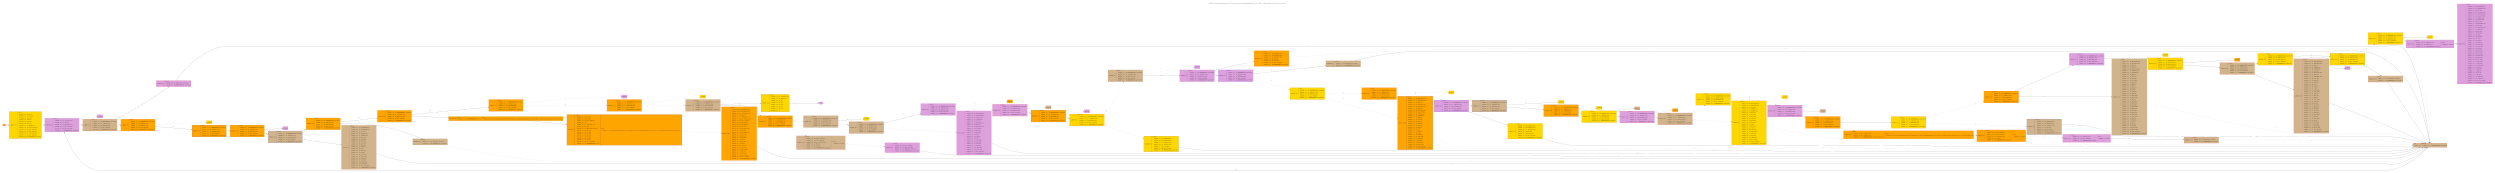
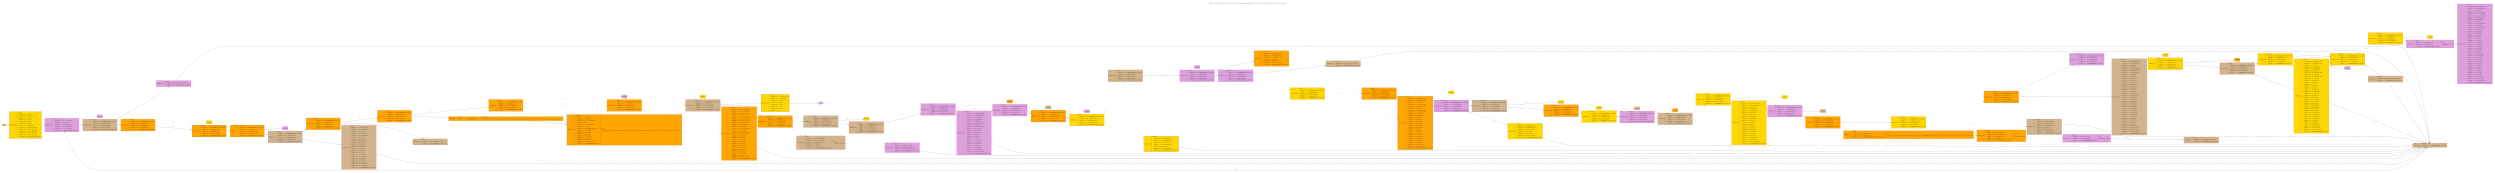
(2311, 96) -> (2311, 96)
